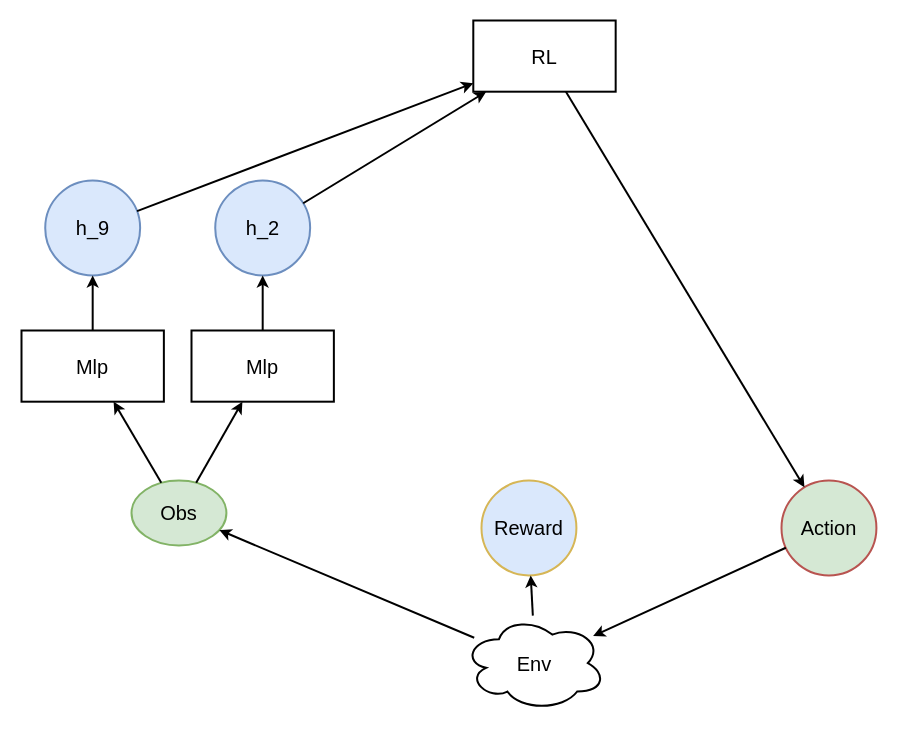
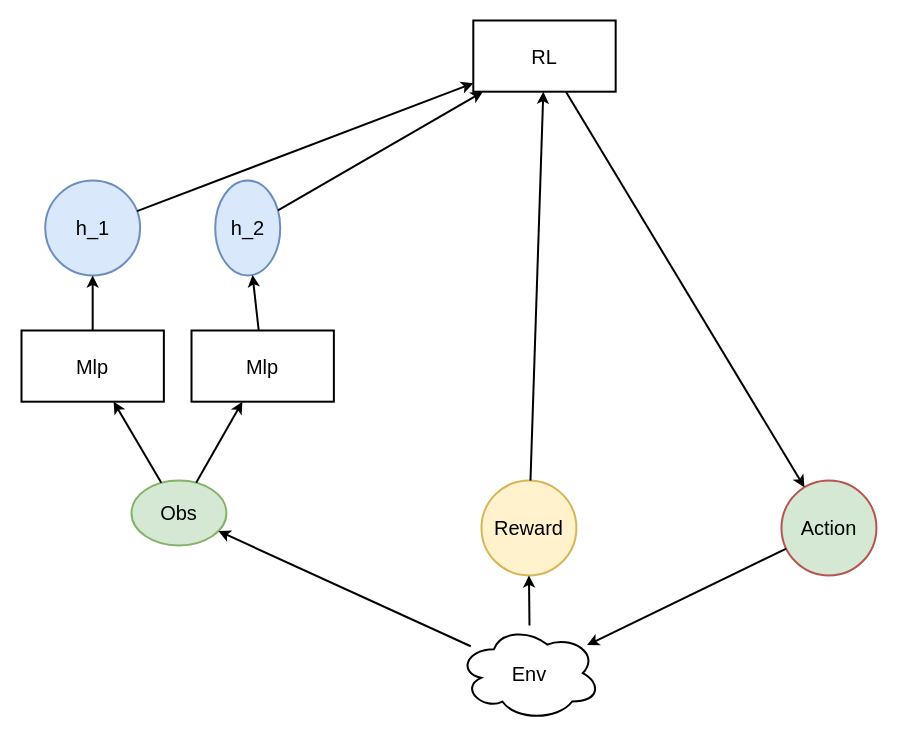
(93, 228) -> (93, 228)
(263, 228) -> (248, 228)
none -> (537, 290)
(529, 528) -> (529, 528)
(534, 663) -> (529, 673)
